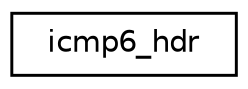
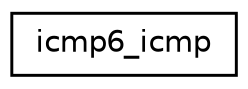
(124, 44) -> (124, 44)
